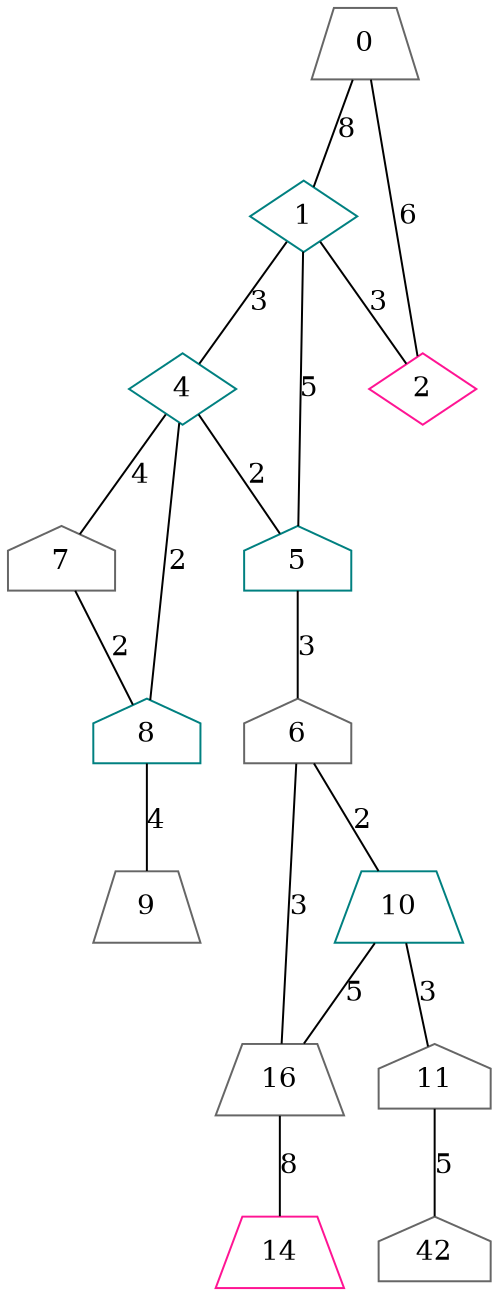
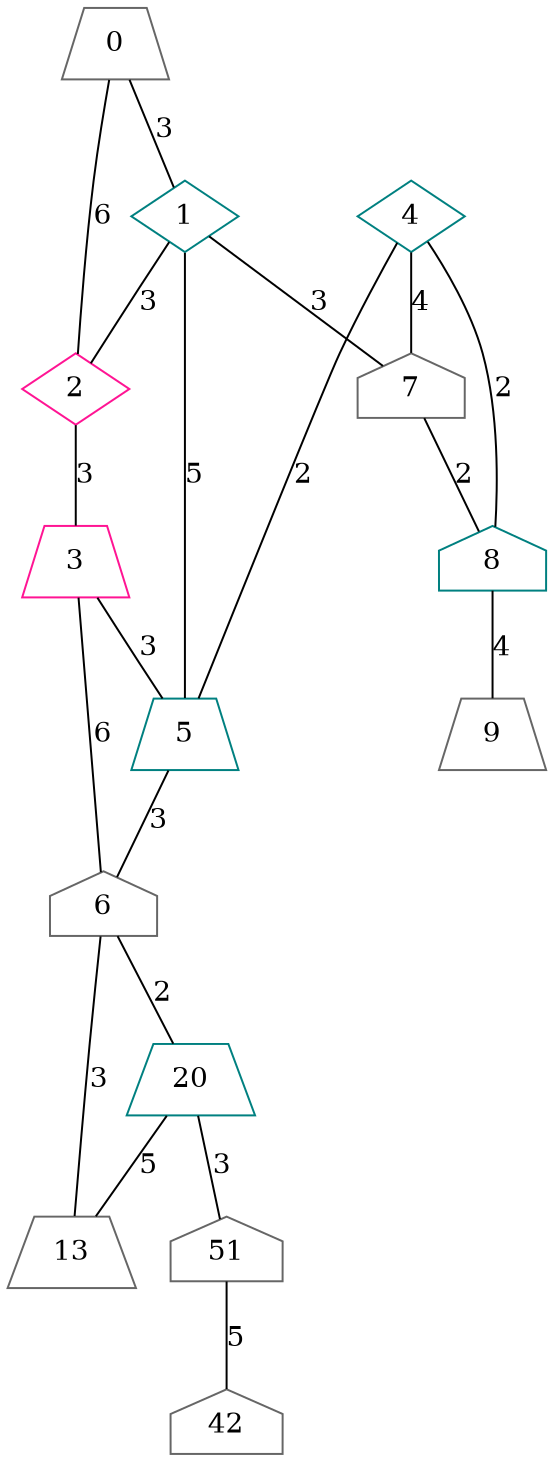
(347, 130) -> (165, 130)
(243, 303) -> (296, 301)
none -> (76, 562)
(298, 562) -> (185, 734)
(399, 907) -> (191, 1080)
(280, 1080) -> (72, 1252)
(435, 1080) -> (227, 1252)
(280, 1252) -> none
